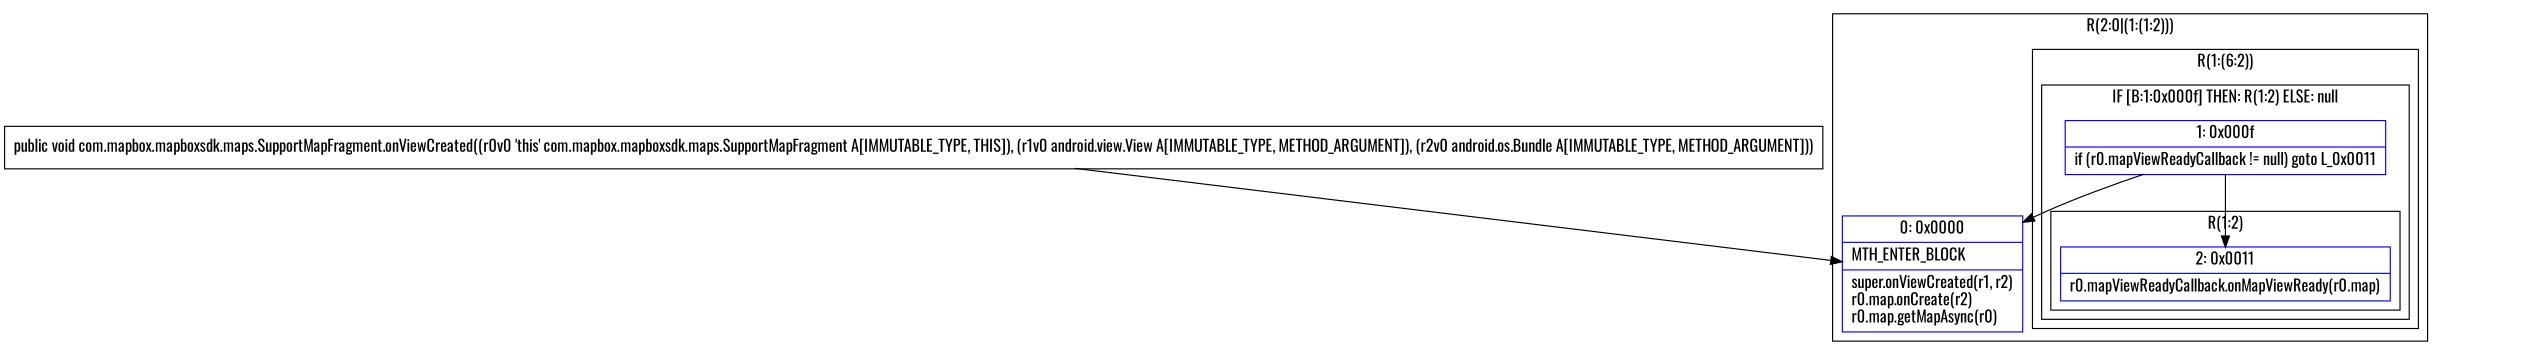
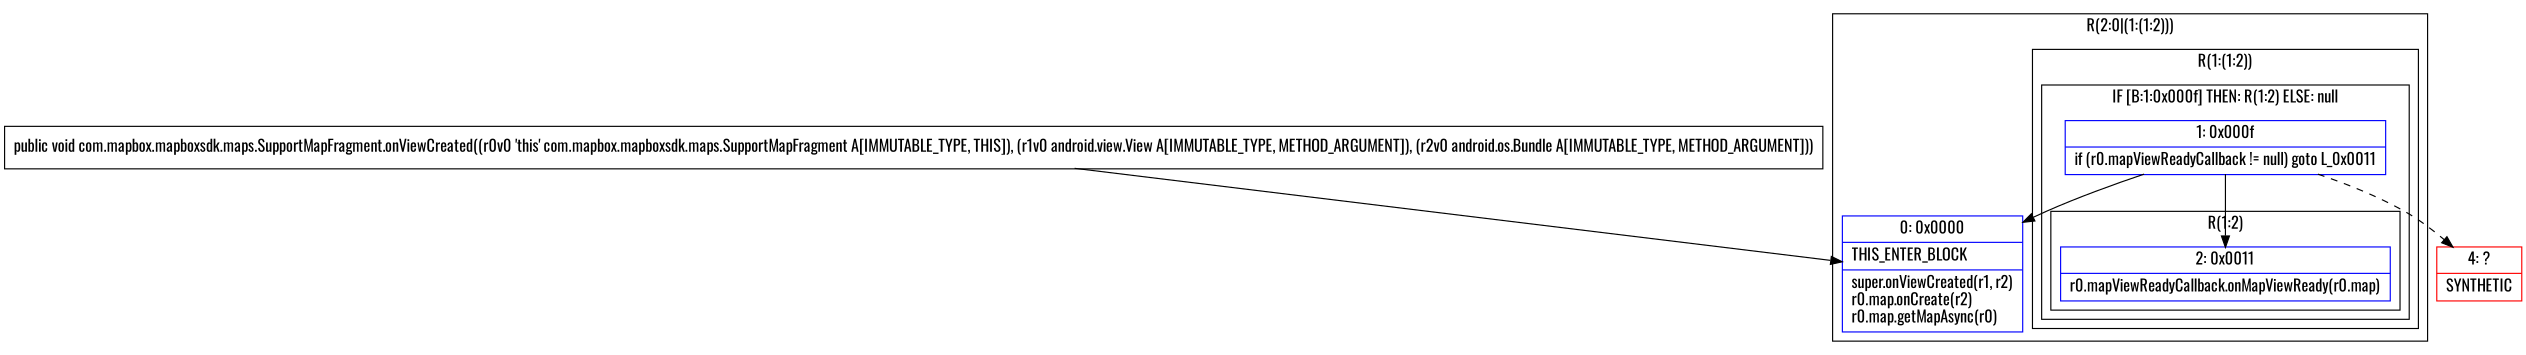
(2225, 63) -> (2225, 63)
(1909, 256) -> (1910, 256)
none -> (2479, 274)
